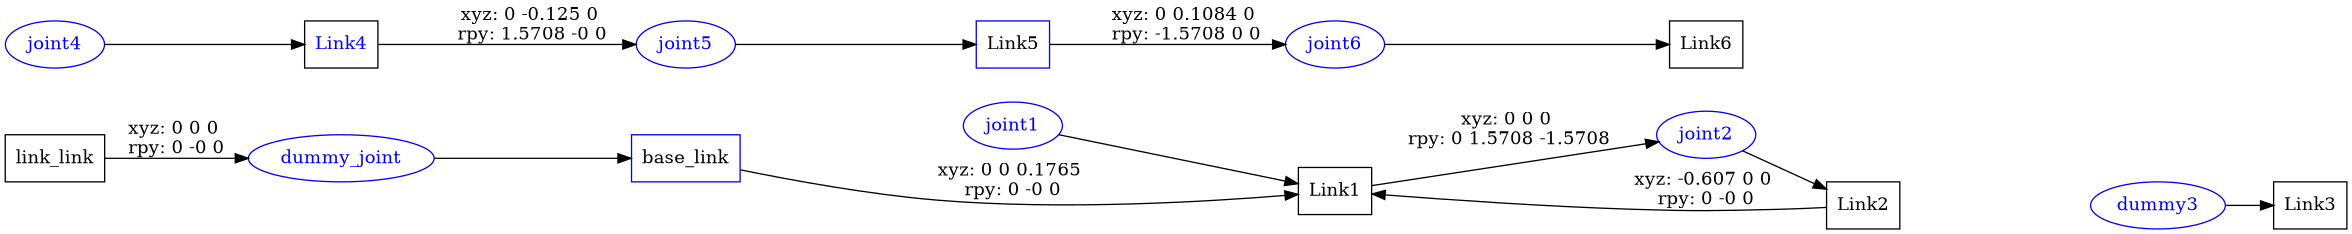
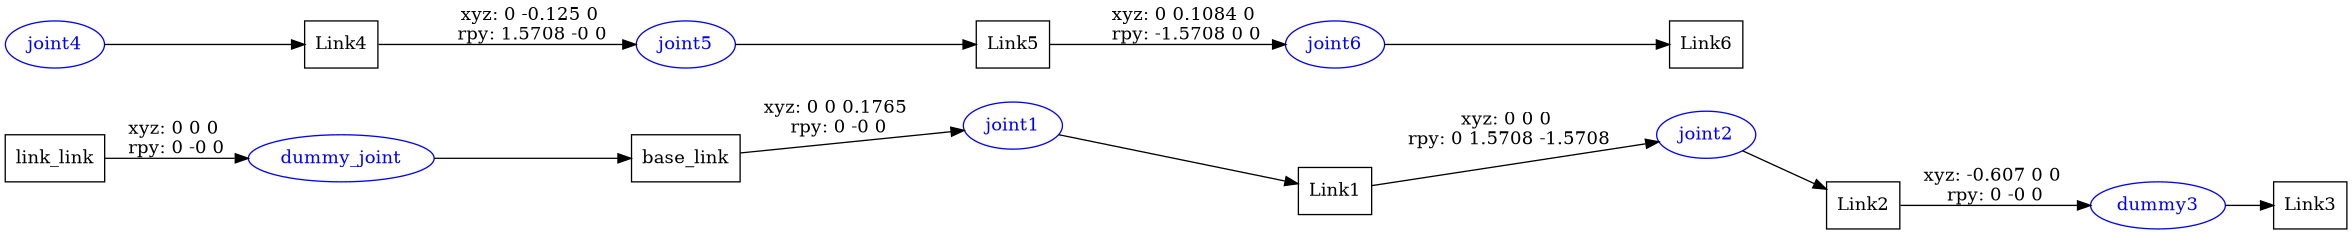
(341, 44) -> (341, 44)
(1013, 44) -> (1013, 44)
(686, 158) -> (686, 158)
(1012, 204) -> (846, 142)
(1606, 208) -> (1989, 205)
